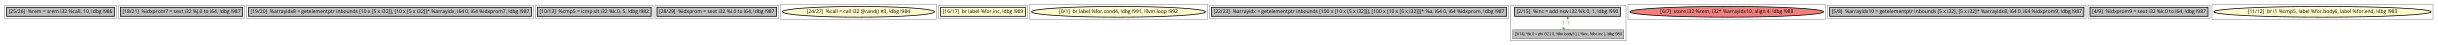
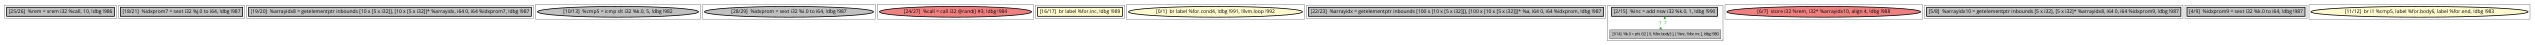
(594, 12) -> (618, 12)
(717, 12) -> (789, 12)
(858, 12) -> (956, 12)
